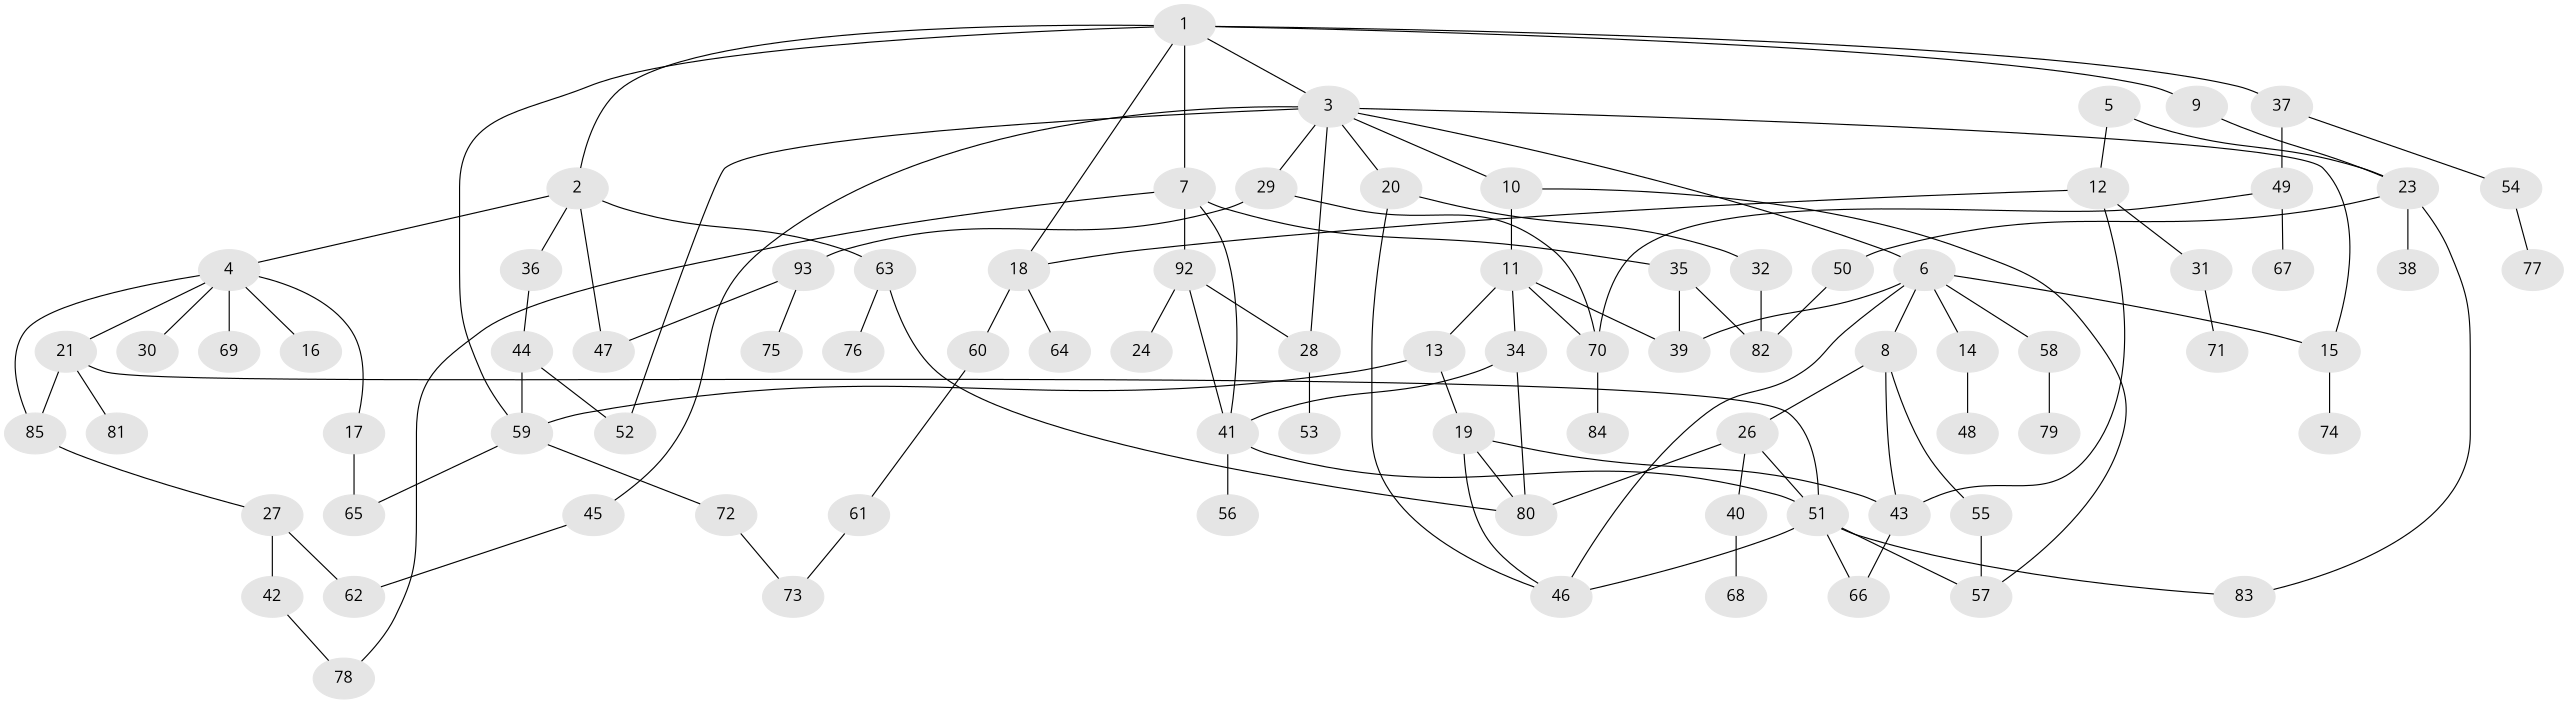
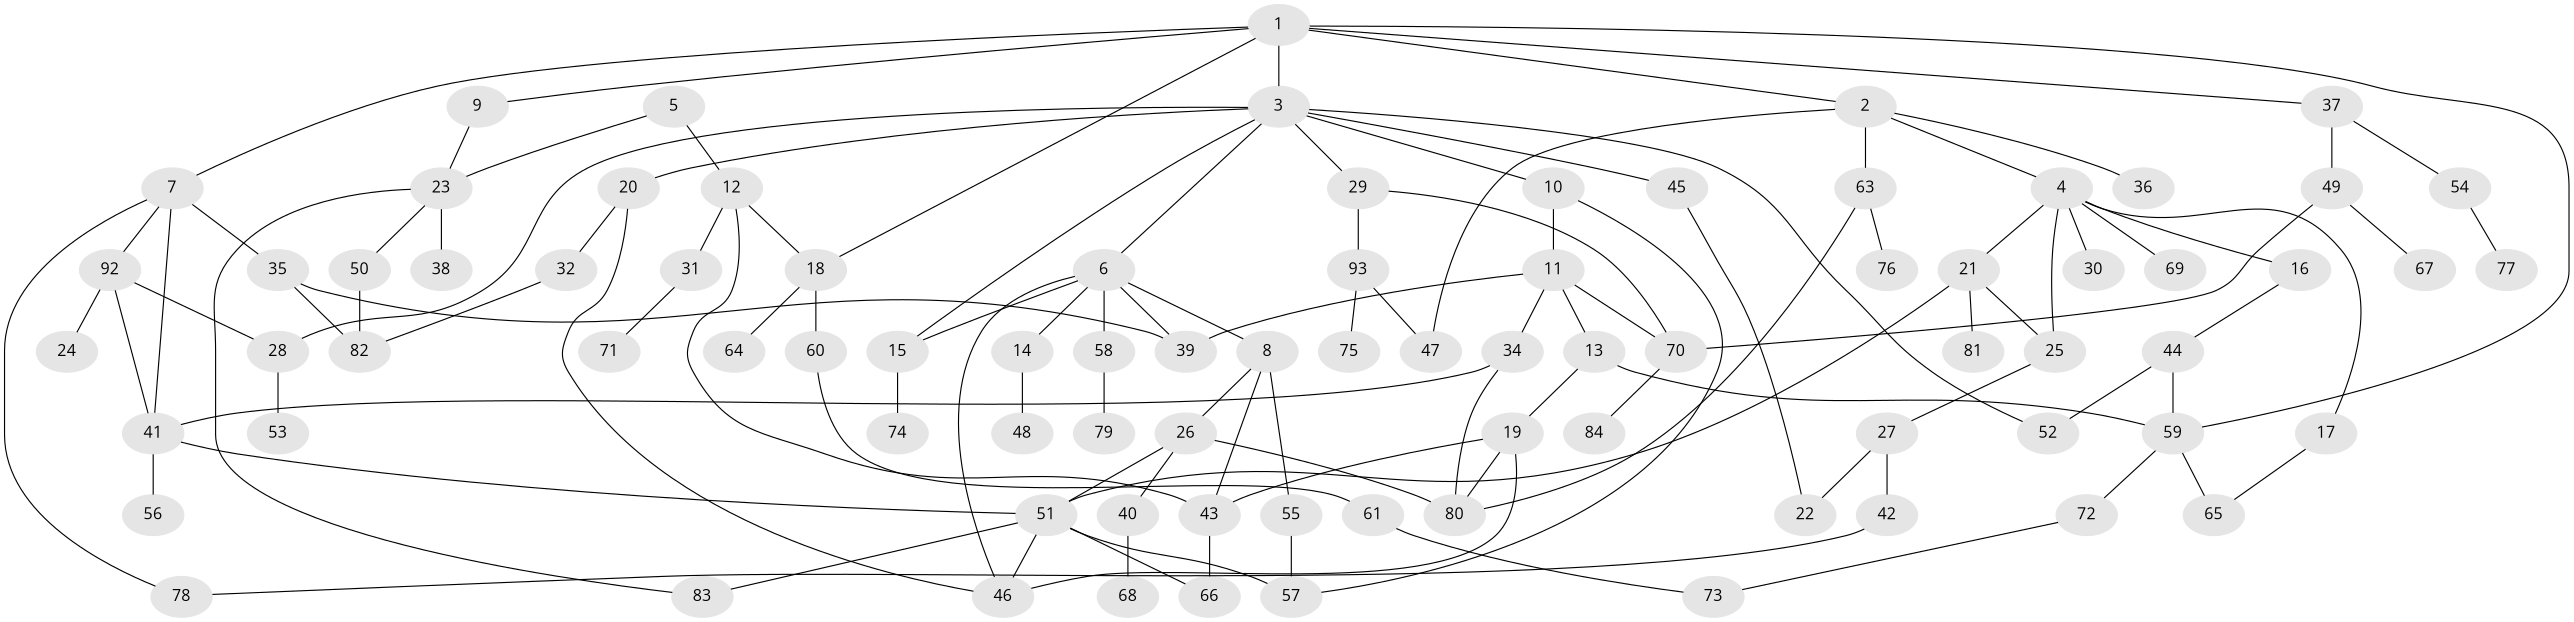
(526, 317) -> (2237, 311)
(35, 433) -> (2055, 352)
(354, 597) -> (1805, 515)
